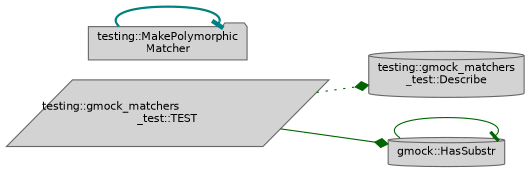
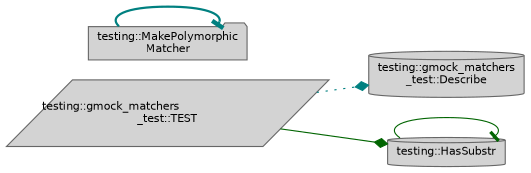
(336, 90) -> (336, 90)
(446, 152) -> (446, 152)
